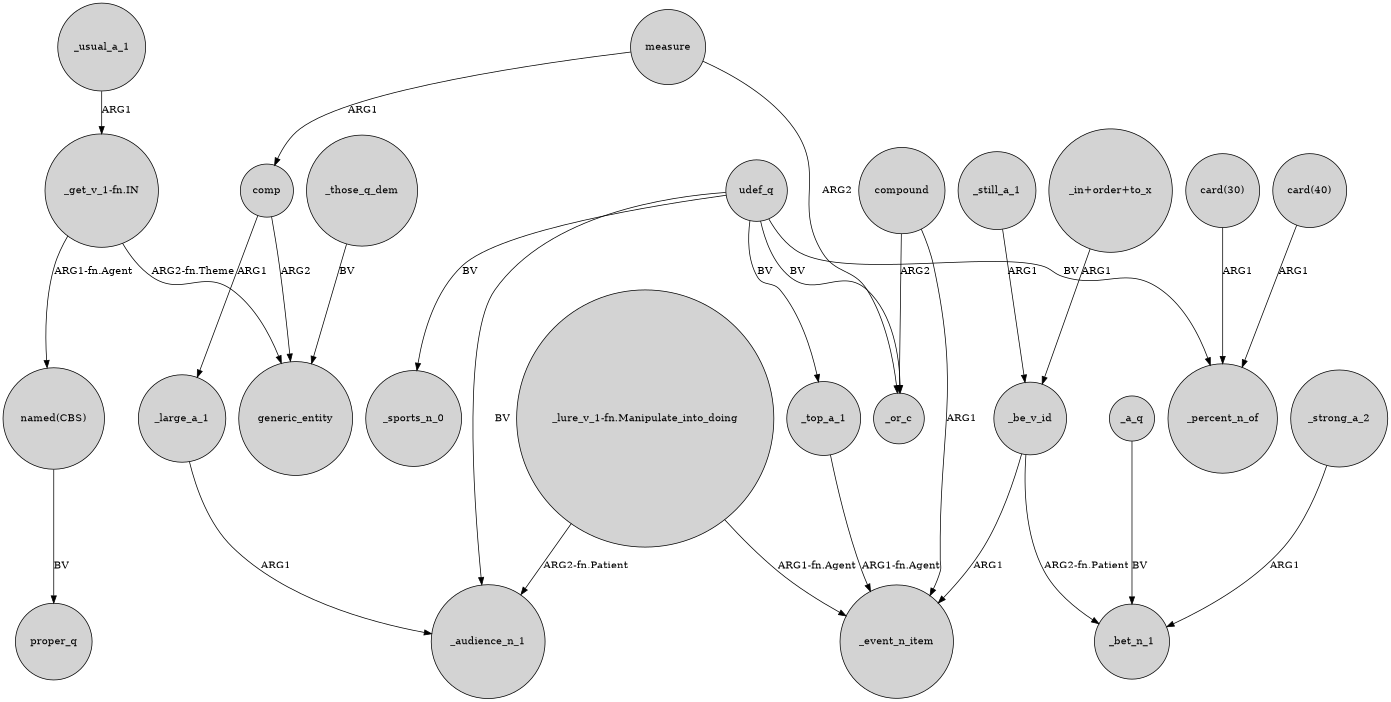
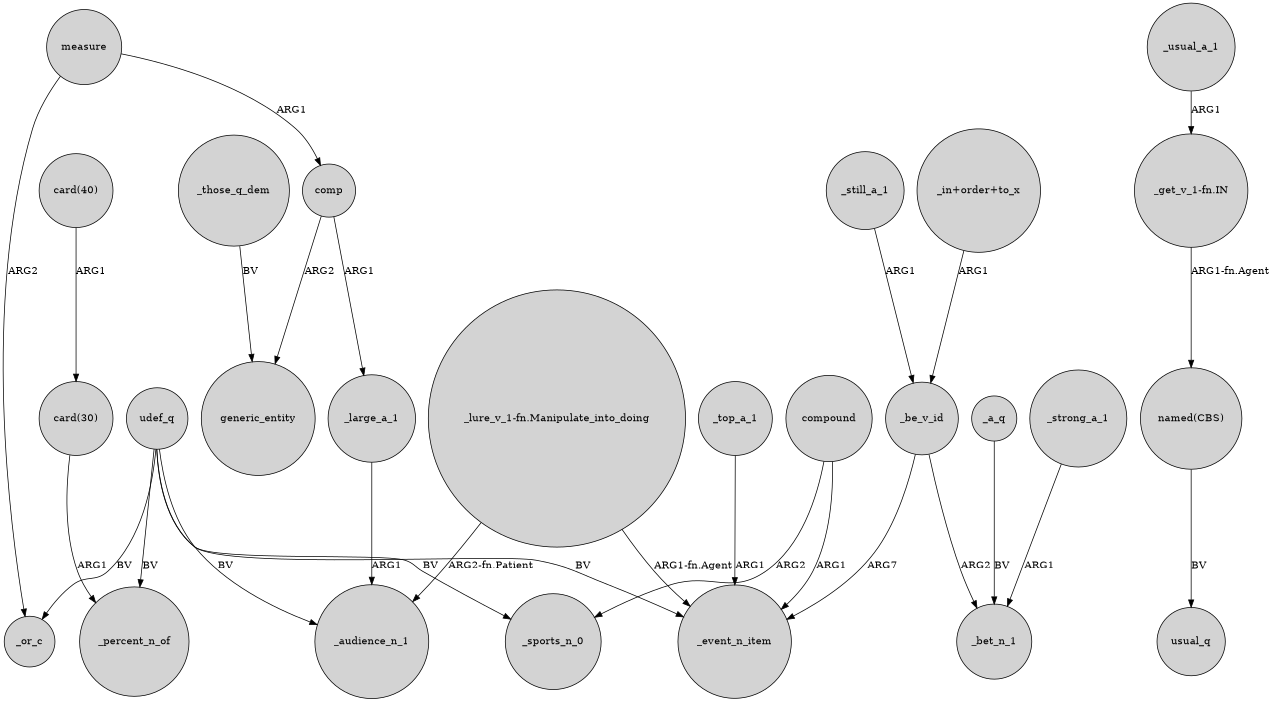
(210, 282) -> none
(783, 293) -> (416, 559)
(1271, 293) -> (76, 301)
(900, 310) -> (745, 581)
(1339, 419) -> (1078, 419)
(901, 566) -> (750, 566)
(989, 566) -> (882, 566)
(1087, 566) -> (976, 566)
(54, 642) -> (1191, 642)
